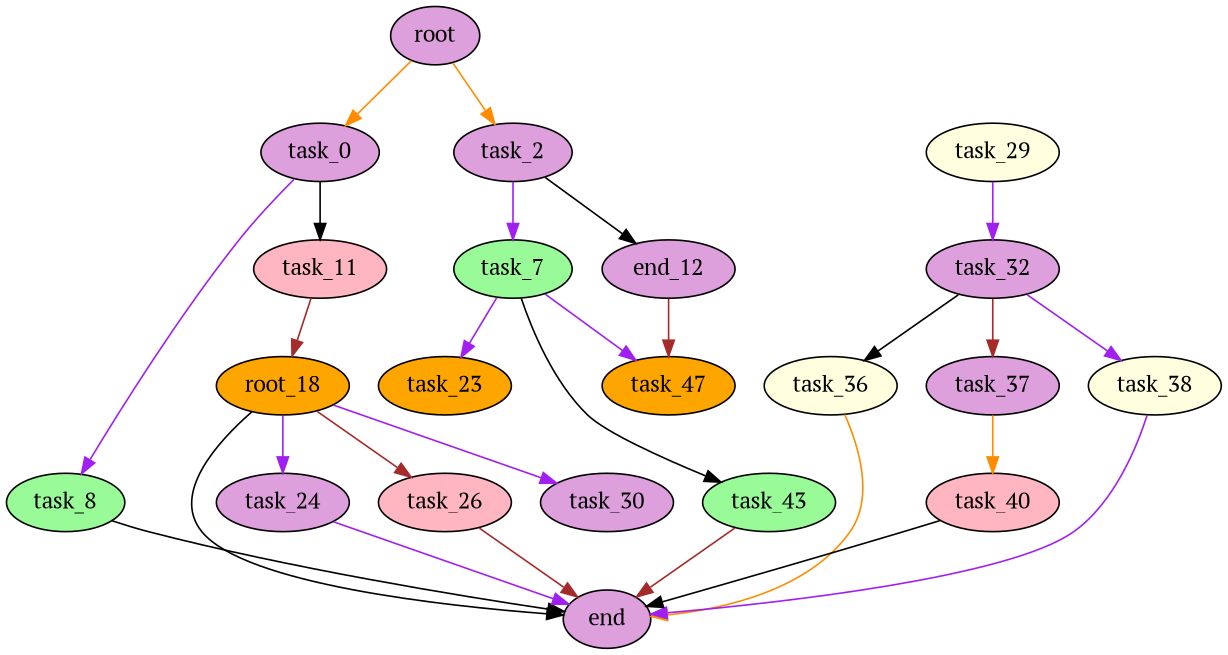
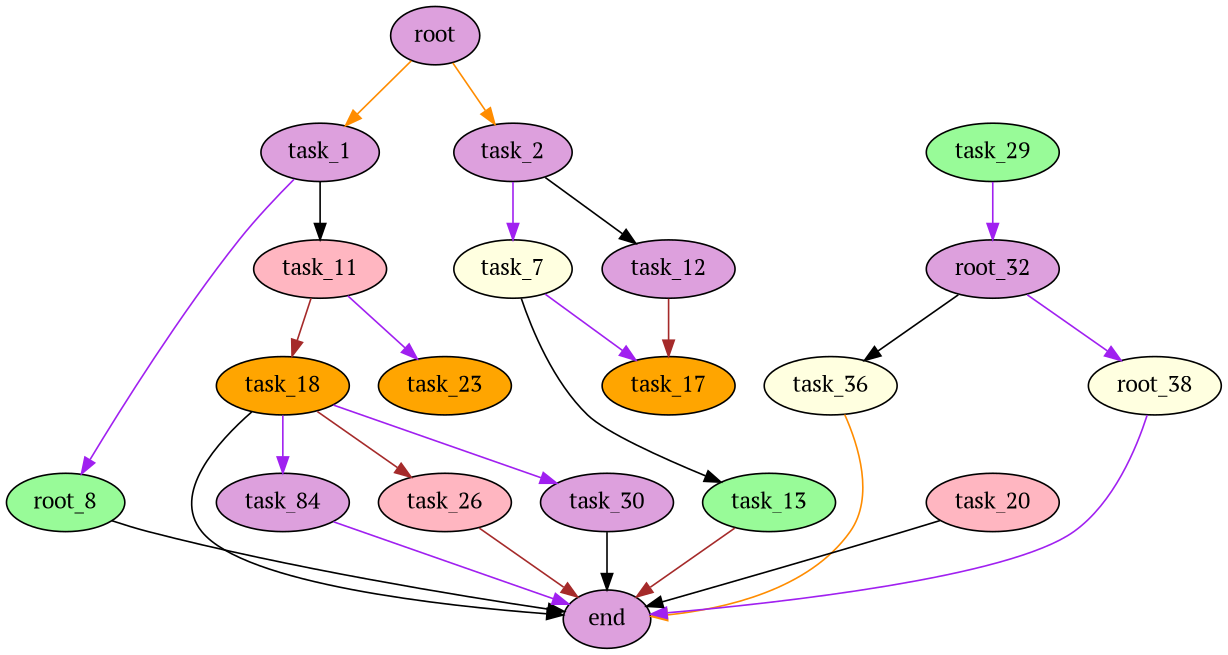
(320, 152) -> (320, 152)
(993, 152) -> (993, 152)
(513, 269) -> (513, 269)
(669, 269) -> (669, 269)
(993, 269) -> (993, 269)
(483, 321) -> (376, 322)
(283, 386) -> (283, 386)
(669, 386) -> (669, 386)
(993, 386) -> none
(1155, 386) -> (1155, 386)
(66, 502) -> (66, 502)
(283, 502) -> (283, 502)
(769, 502) -> (769, 502)
(993, 502) -> (993, 502)
none -> (607, 553)
